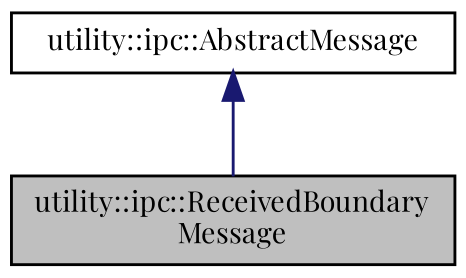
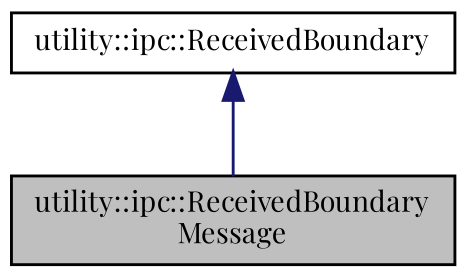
(233, 43) -> (233, 43)
